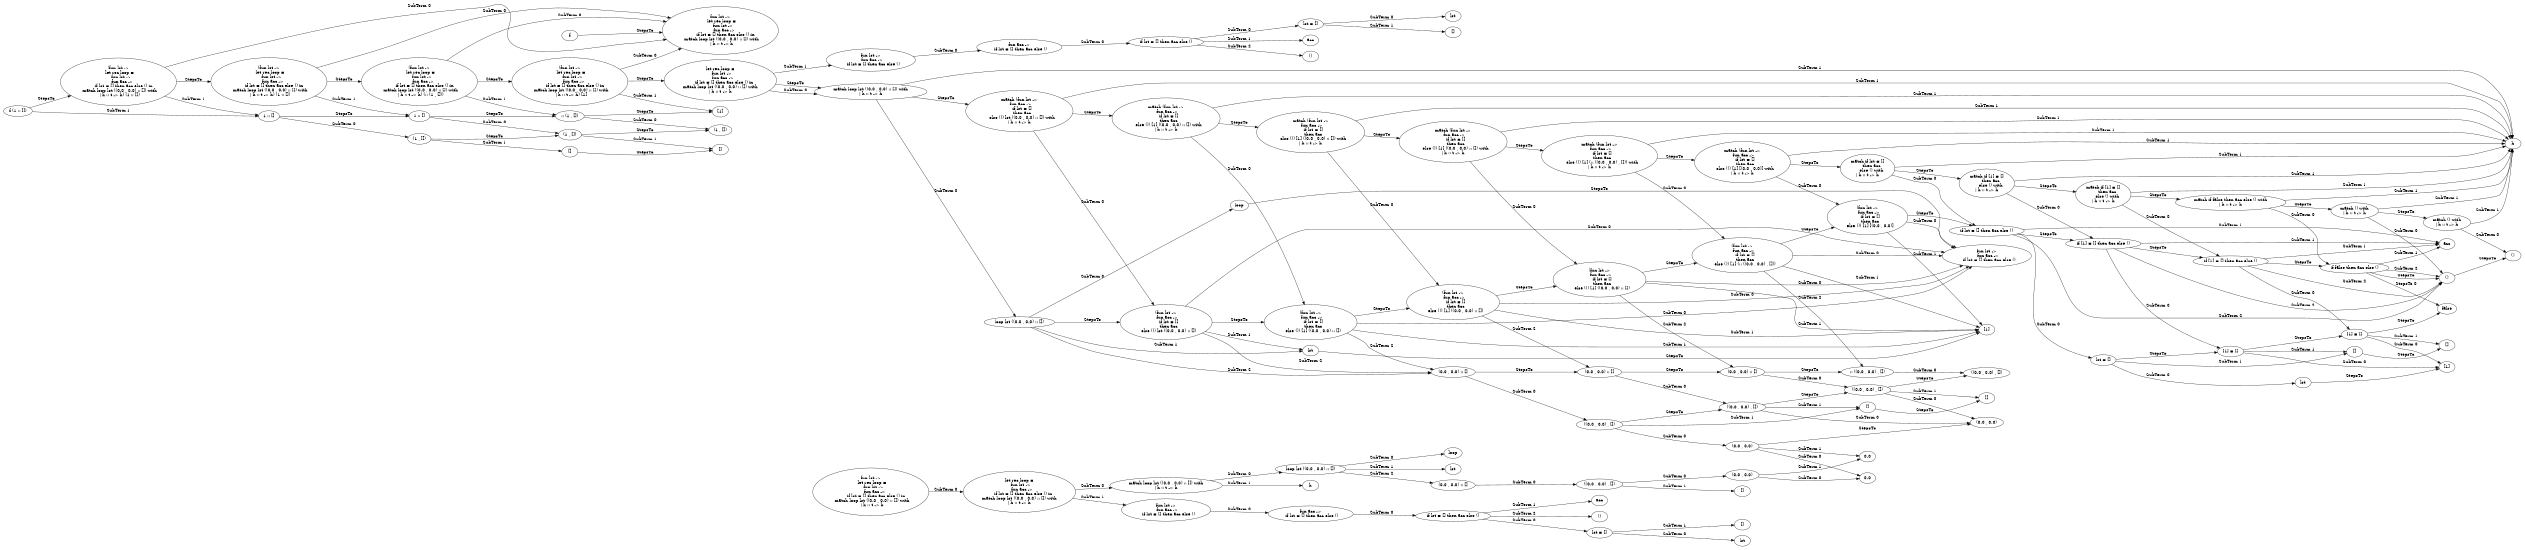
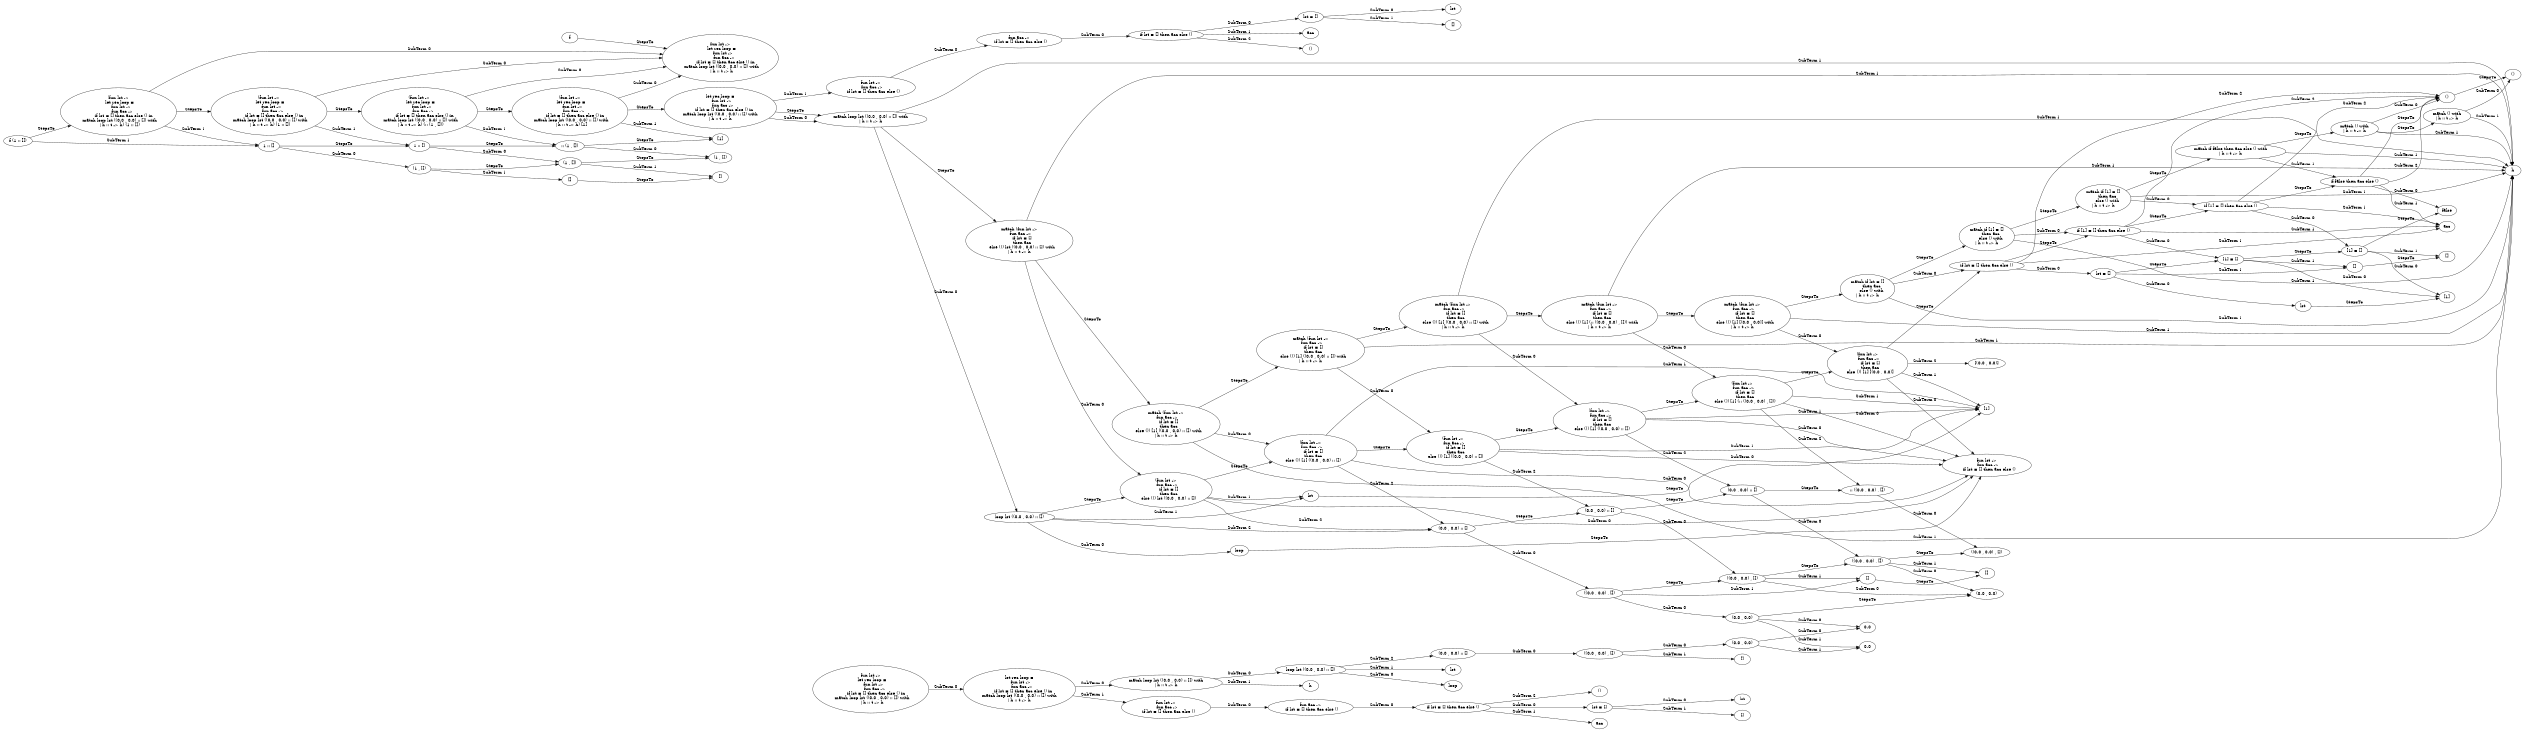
(2303, 215) -> (2303, 164)
(2406, 284) -> (2406, 191)
none -> (1987, 363)
